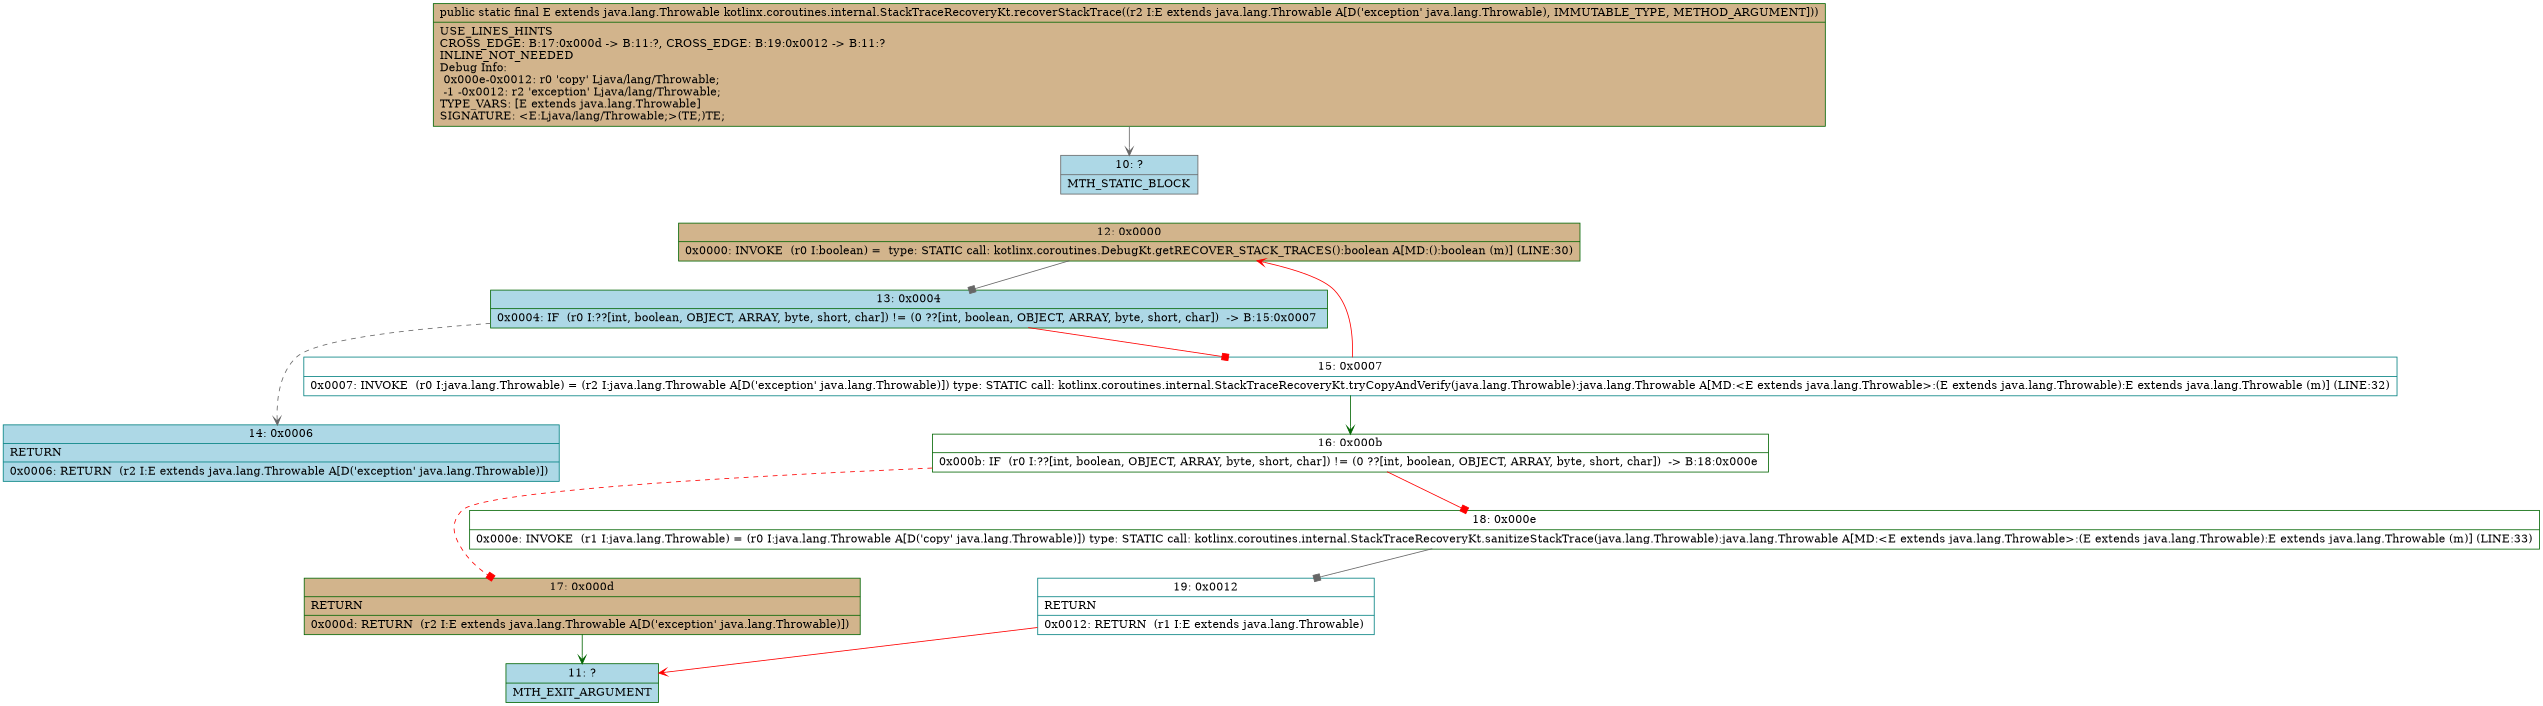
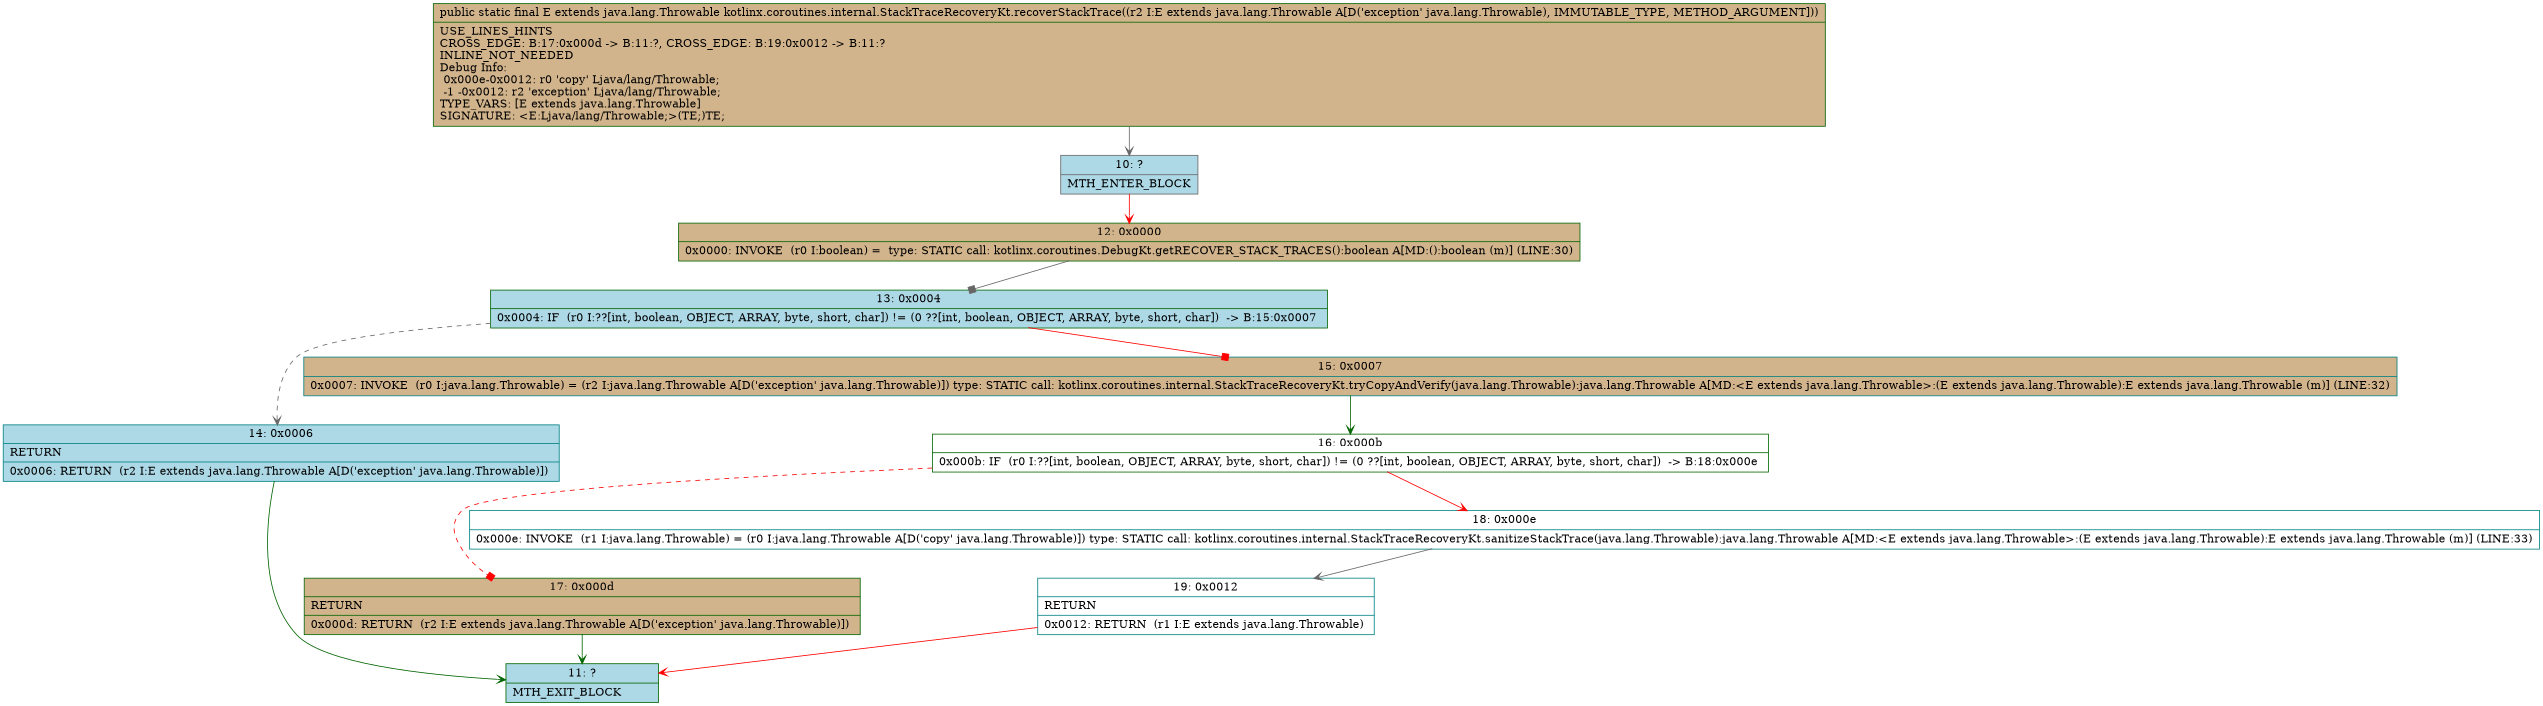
(1129, 184) -> (1129, 184)
(1333, 289) -> (1129, 205)
(1350, 376) -> (1350, 376)
(1423, 489) -> (1423, 489)
(1505, 530) -> (1505, 530)
(1377, 563) -> (1377, 563)
none -> (317, 648)
(582, 692) -> (567, 692)
